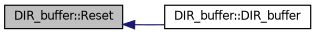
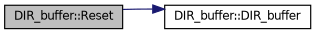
(150, 25) -> (138, 9)
